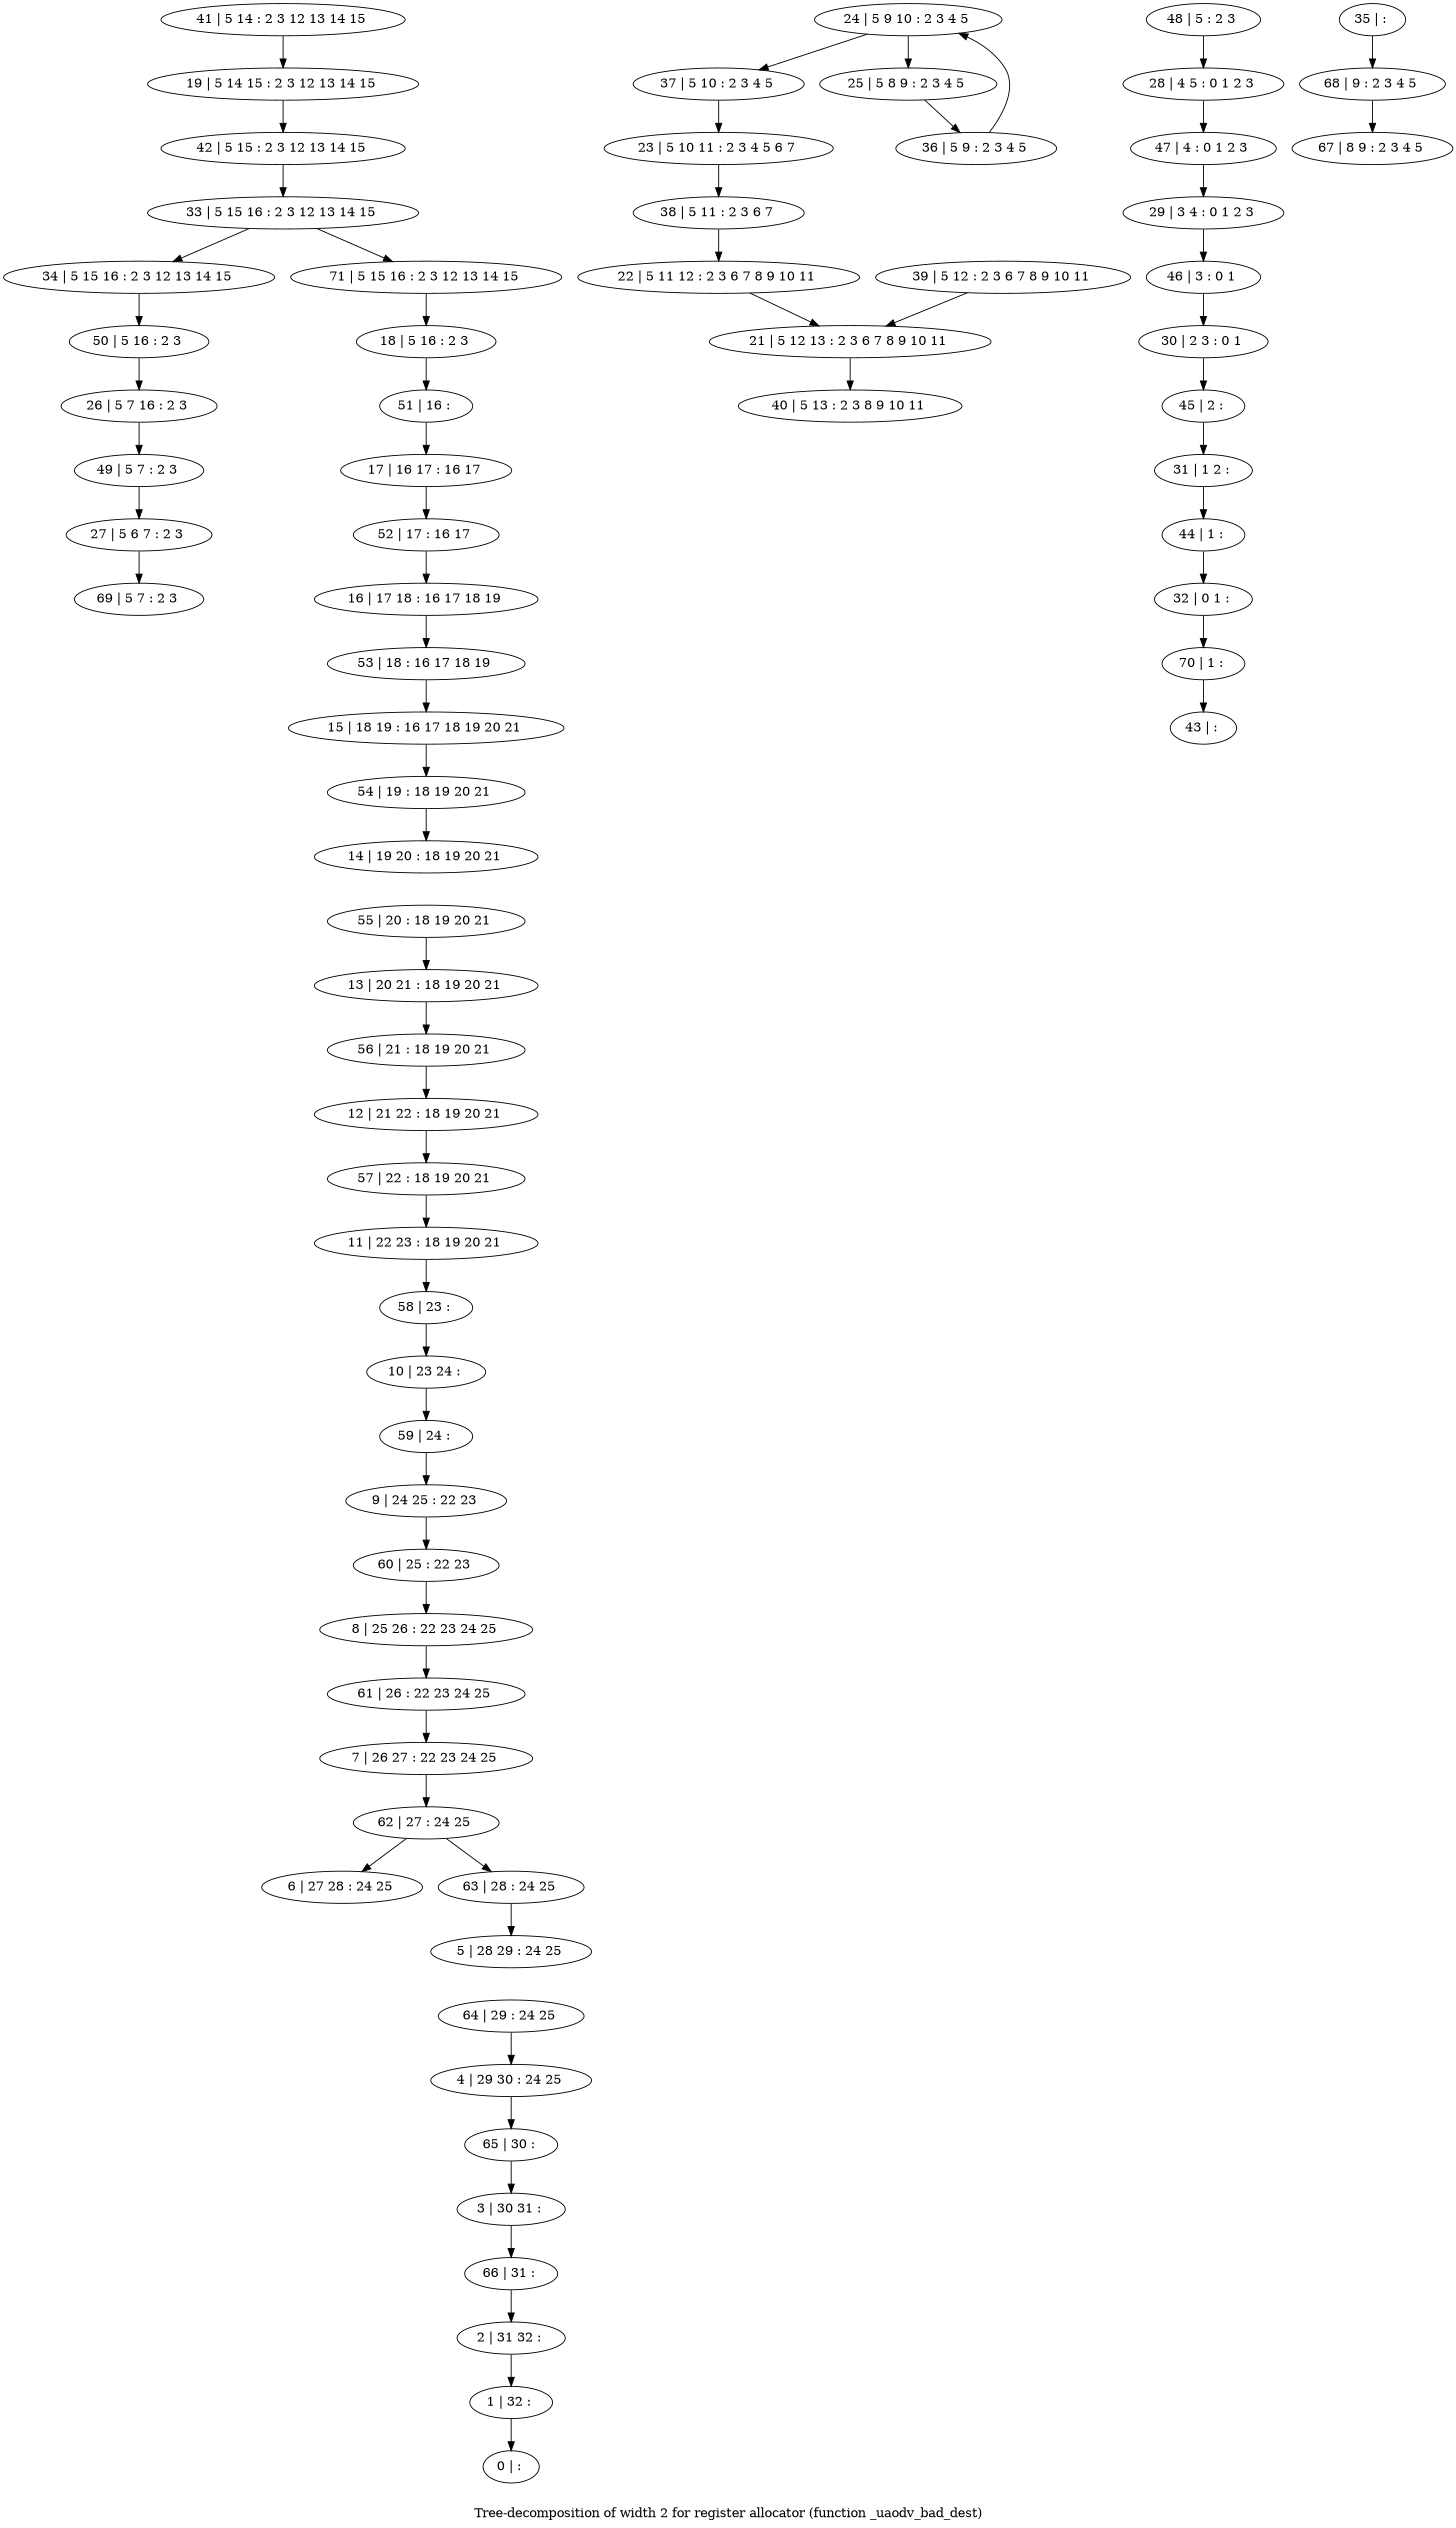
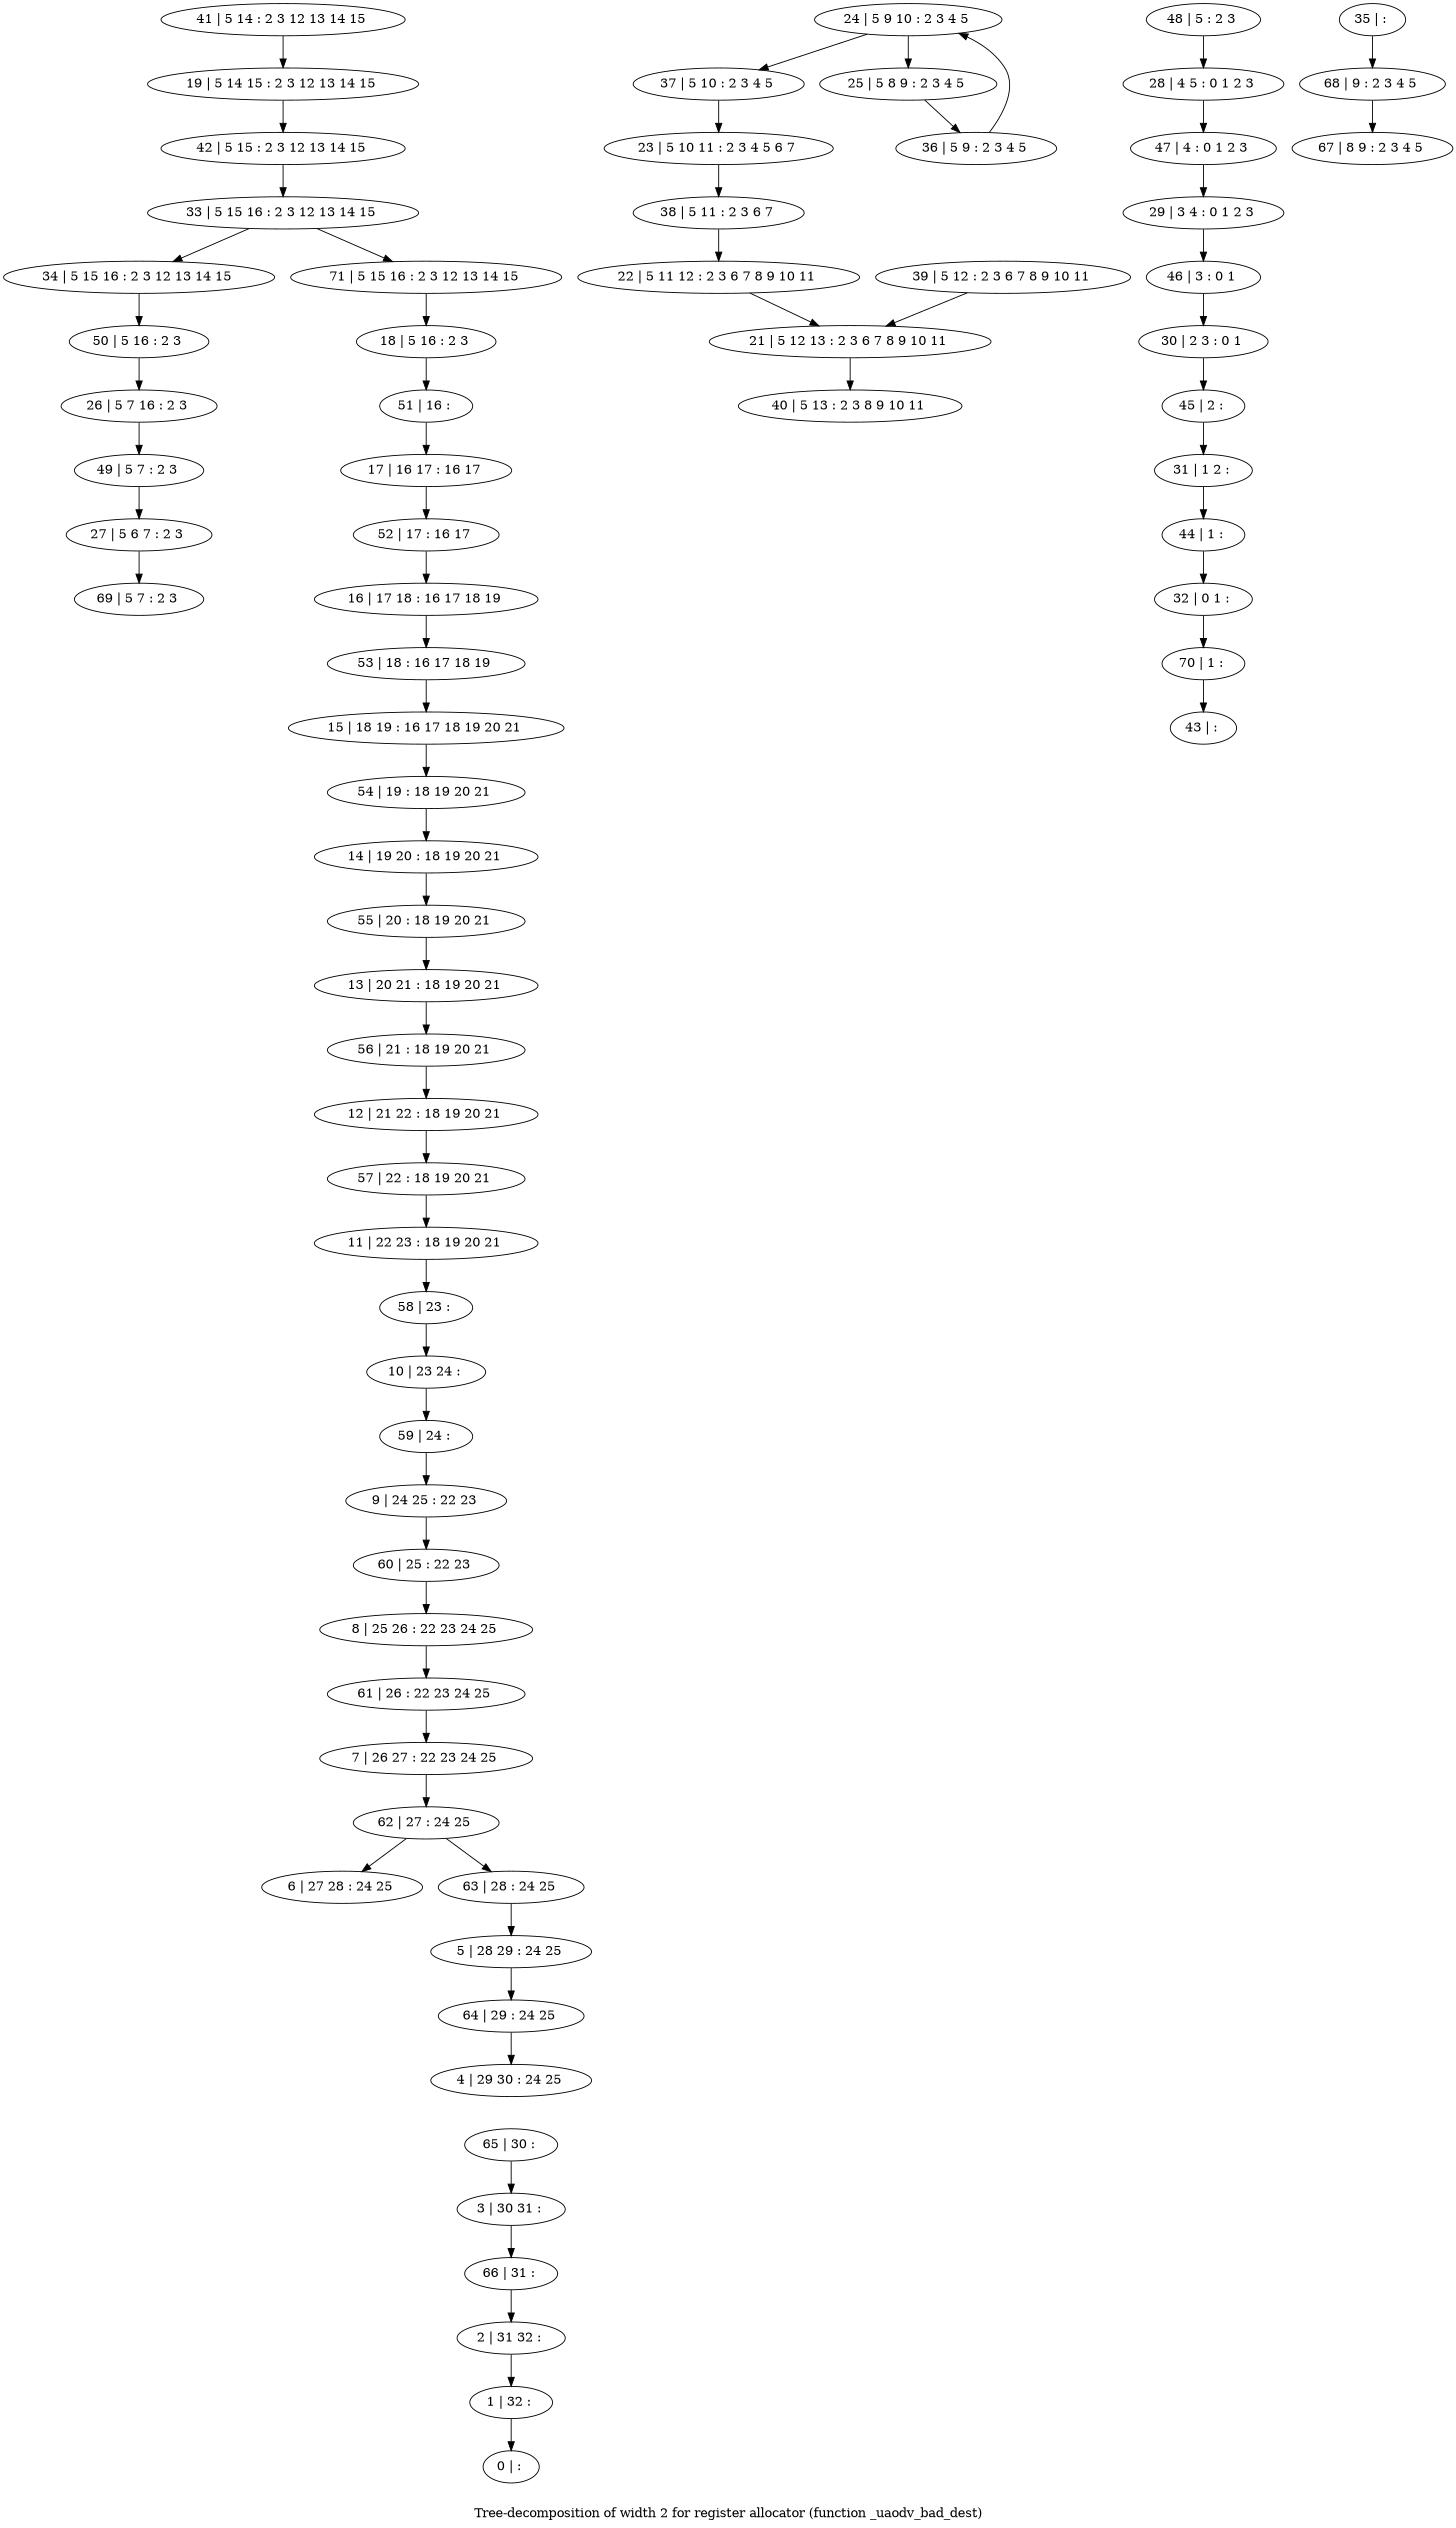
none -> (426, 885)
none -> (511, 1979)
(511, 2108) -> none
